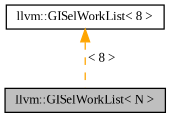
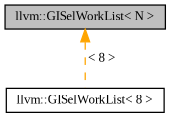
(85, 65) -> (85, 65)
